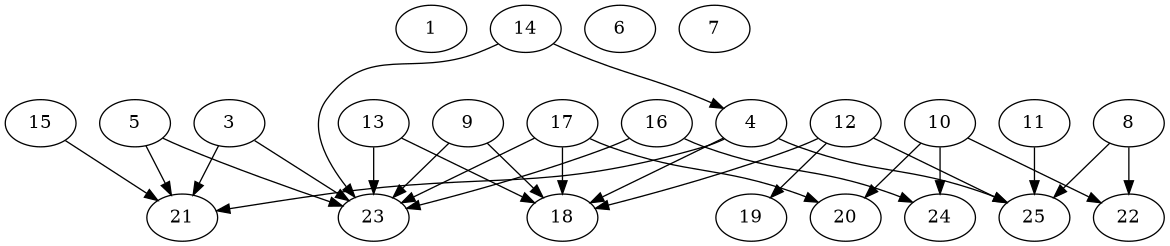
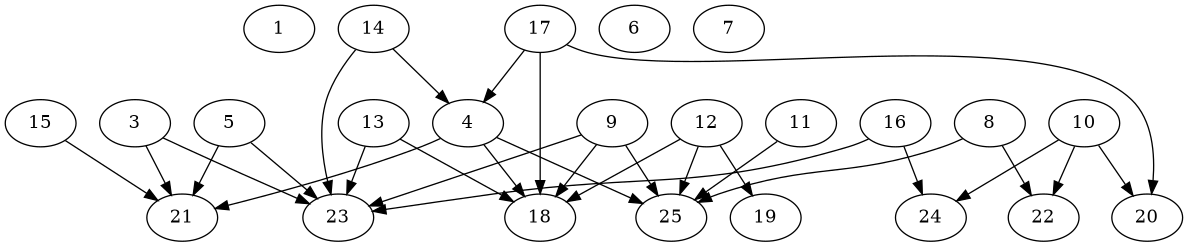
(477, 166) -> (508, 71)
none -> (641, 170)
